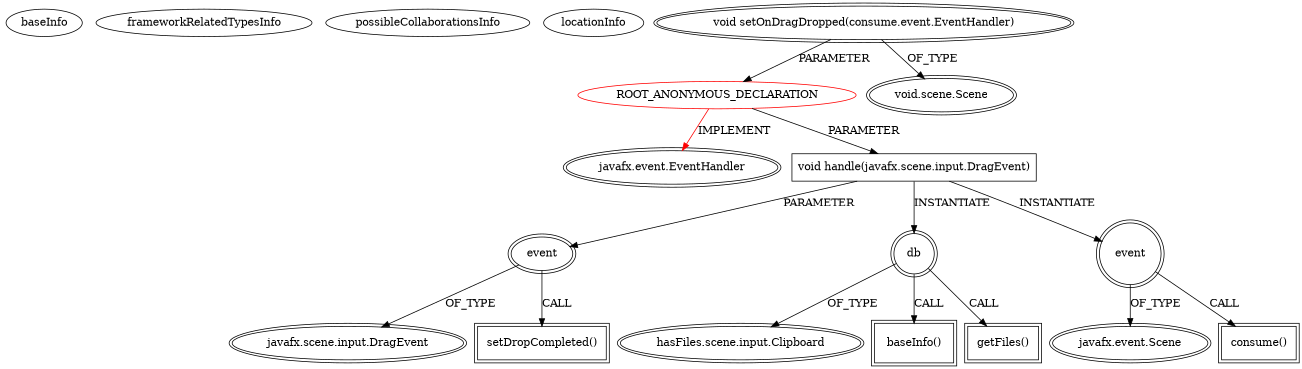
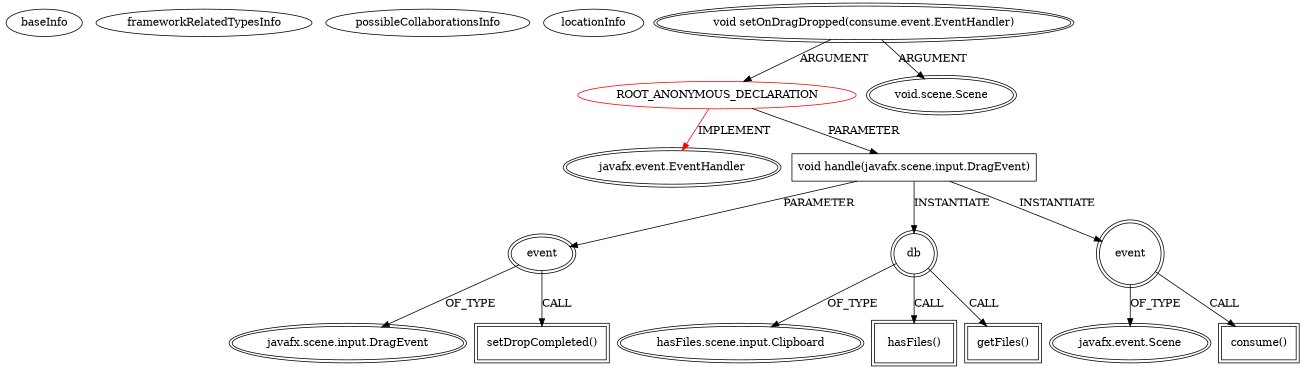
(834, 59) -> (834, 59)
(933, 59) -> (933, 59)
(914, 343) -> (914, 343)
